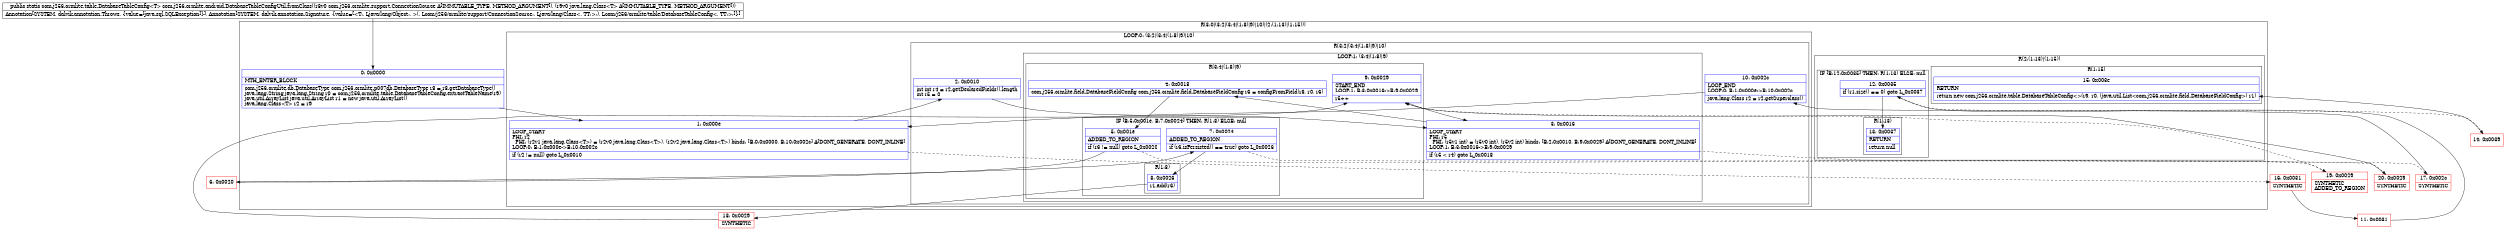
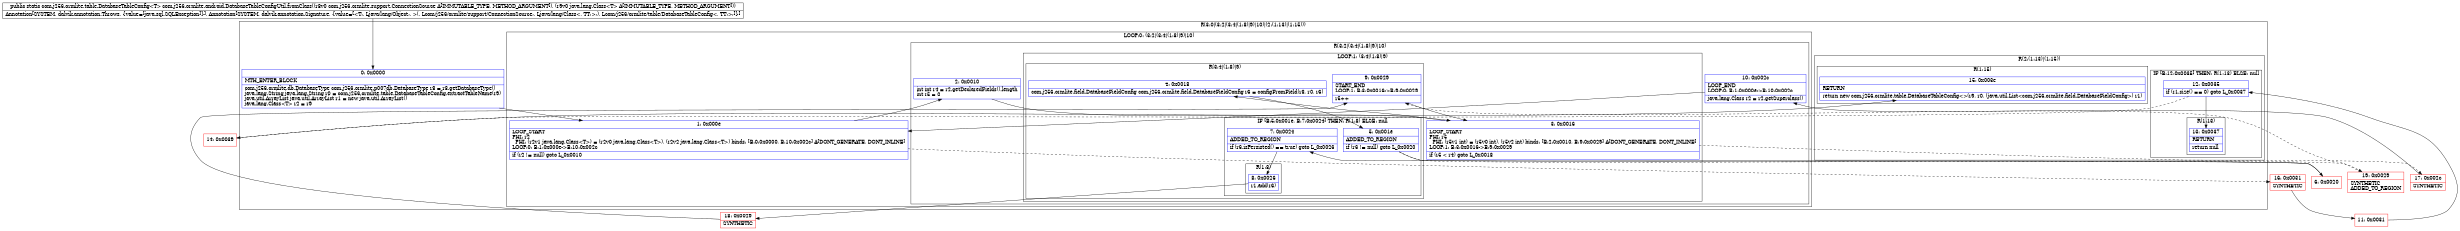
(2392, 182) -> none
